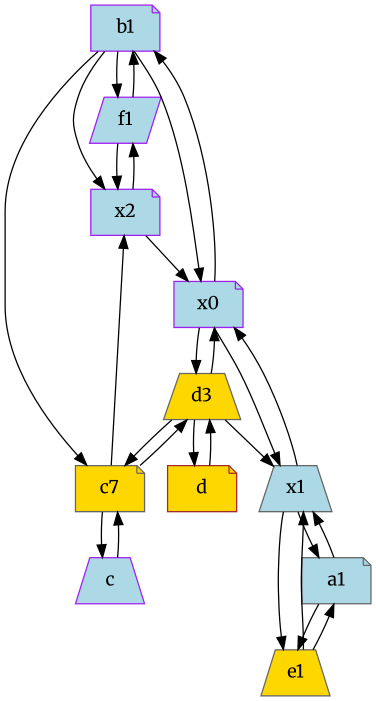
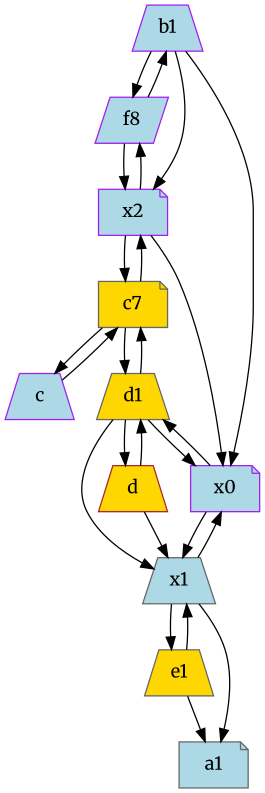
(125, 28) -> (168, 28)
(125, 120) -> (132, 120)
(205, 167) -> none
(5, 249) -> (124, 252)
(202, 397) -> (133, 397)
(202, 489) -> (133, 489)
(327, 540) -> (153, 529)
(311, 620) -> none
